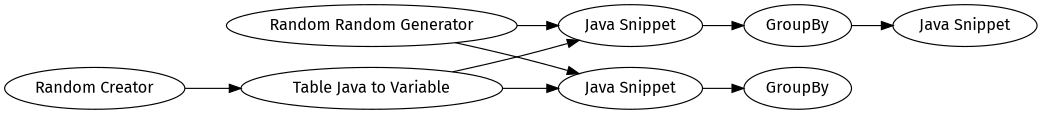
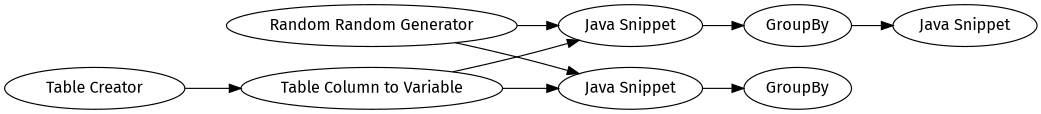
(95, 88) -> (95, 88)
(372, 88) -> (372, 88)
